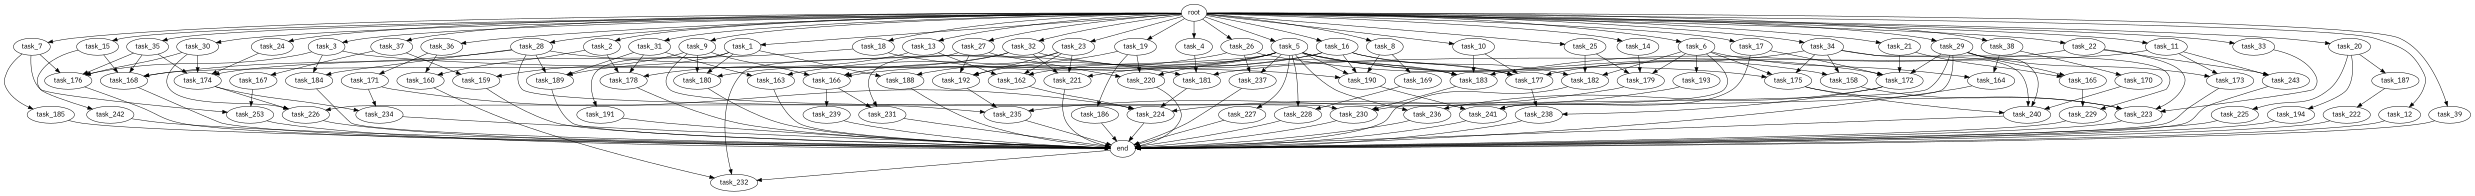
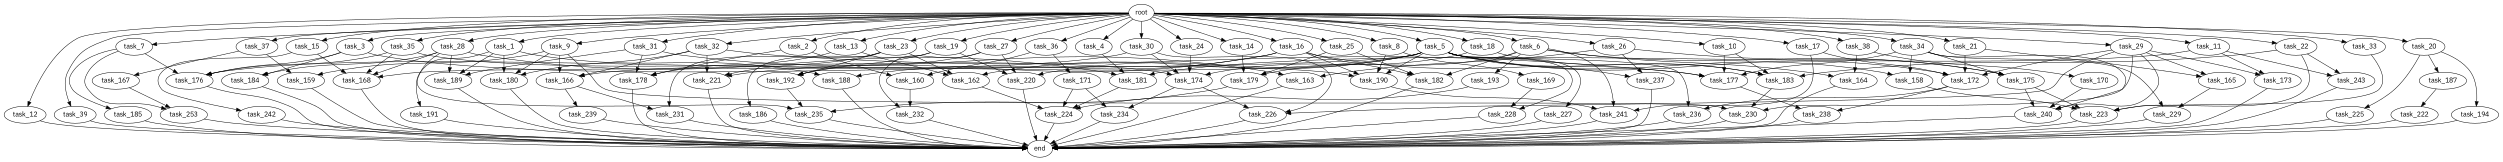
(936, 165) -> (976, 132)
